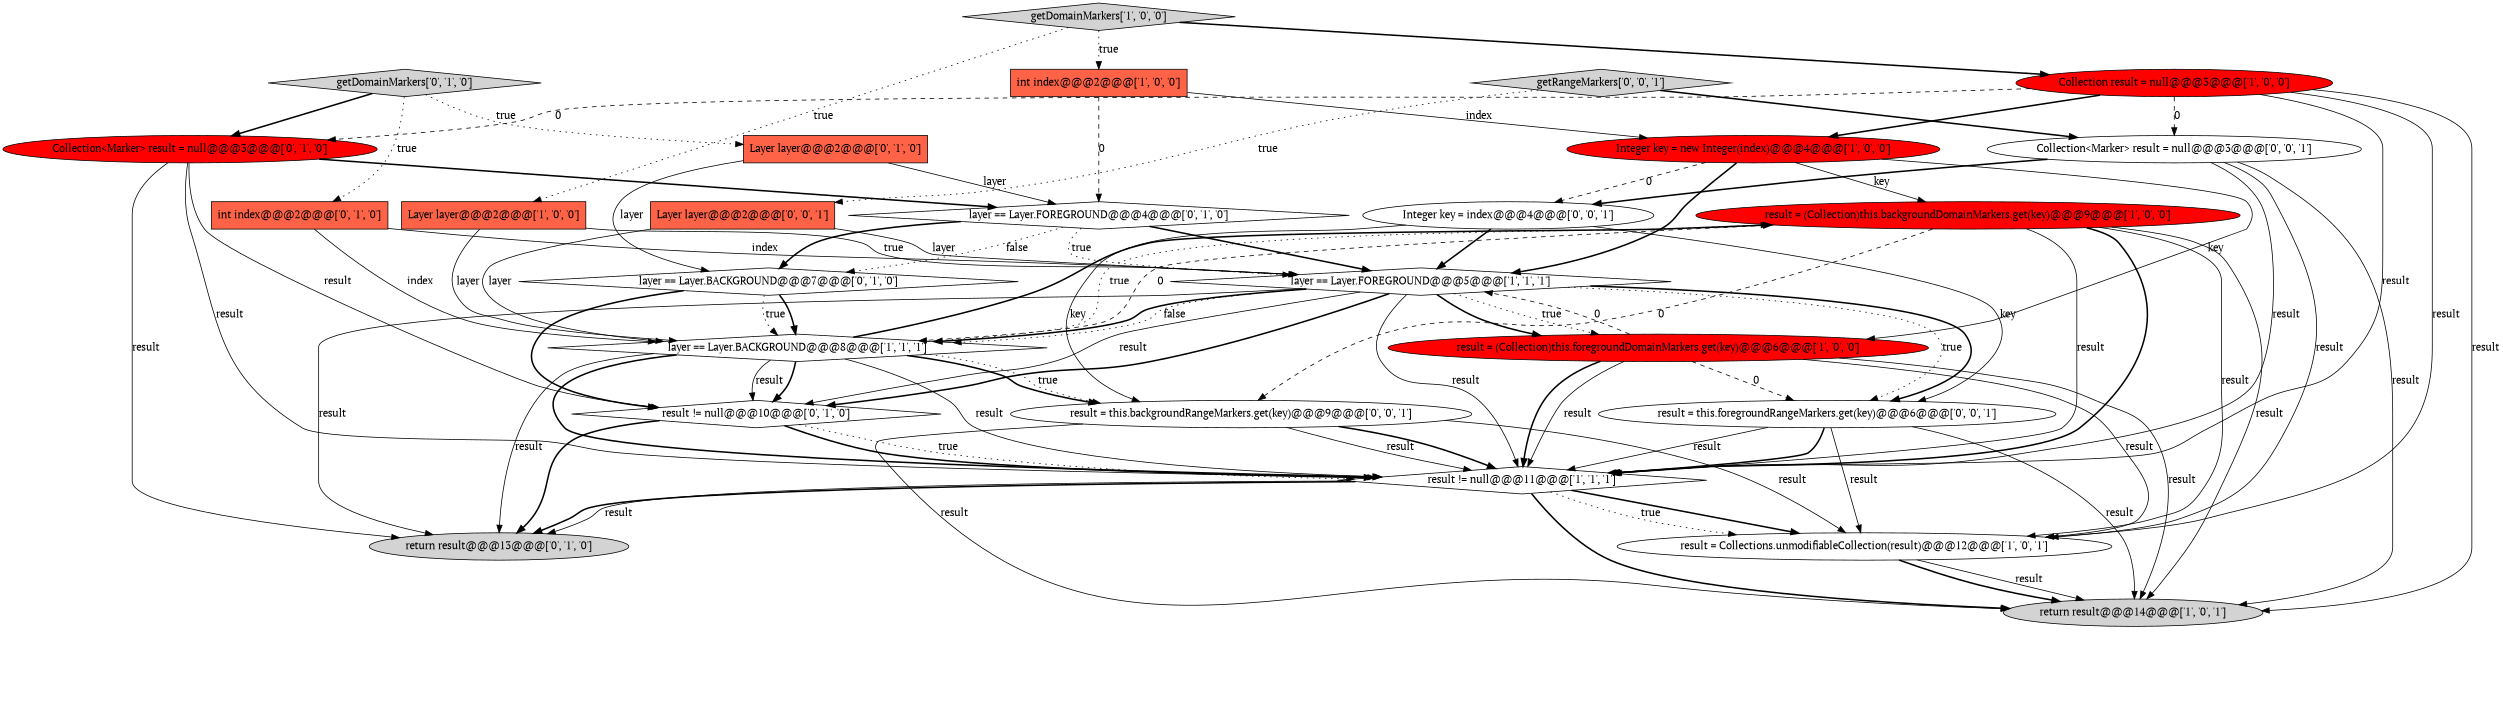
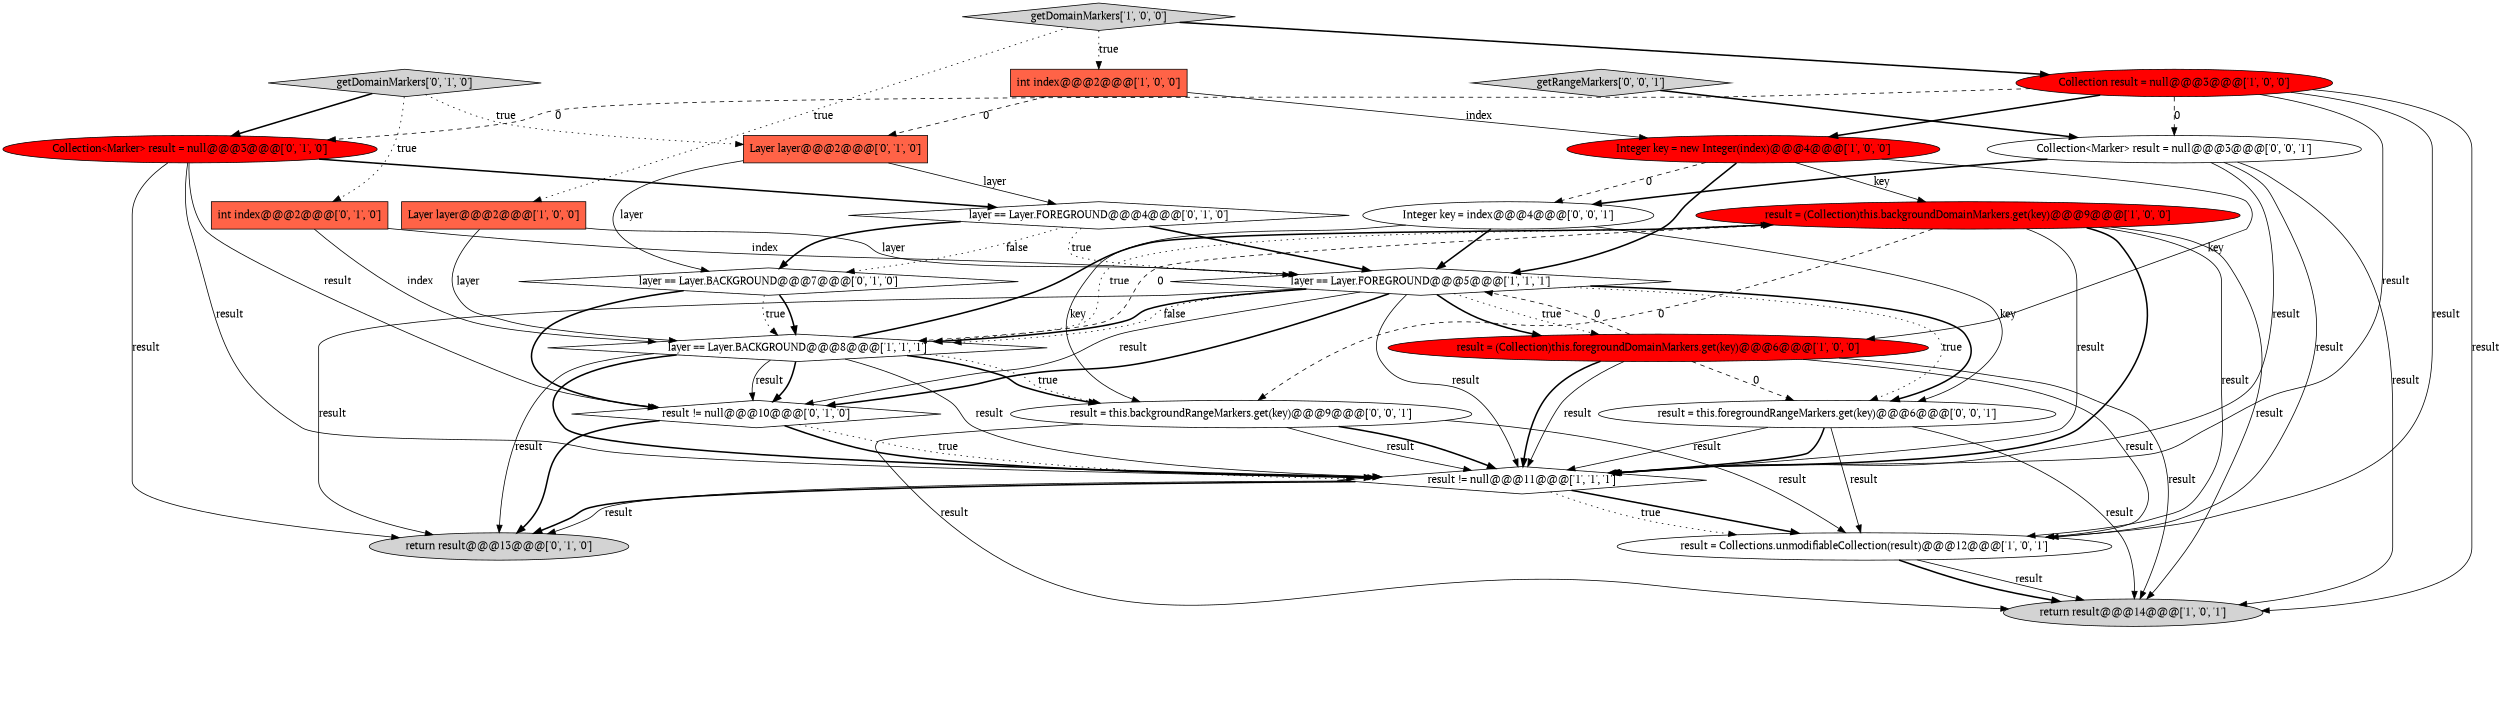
(1099, 145) -> (971, 115)
(743, 215) -> none
(894, 249) -> (894, 249)
(1753, 590) -> none
